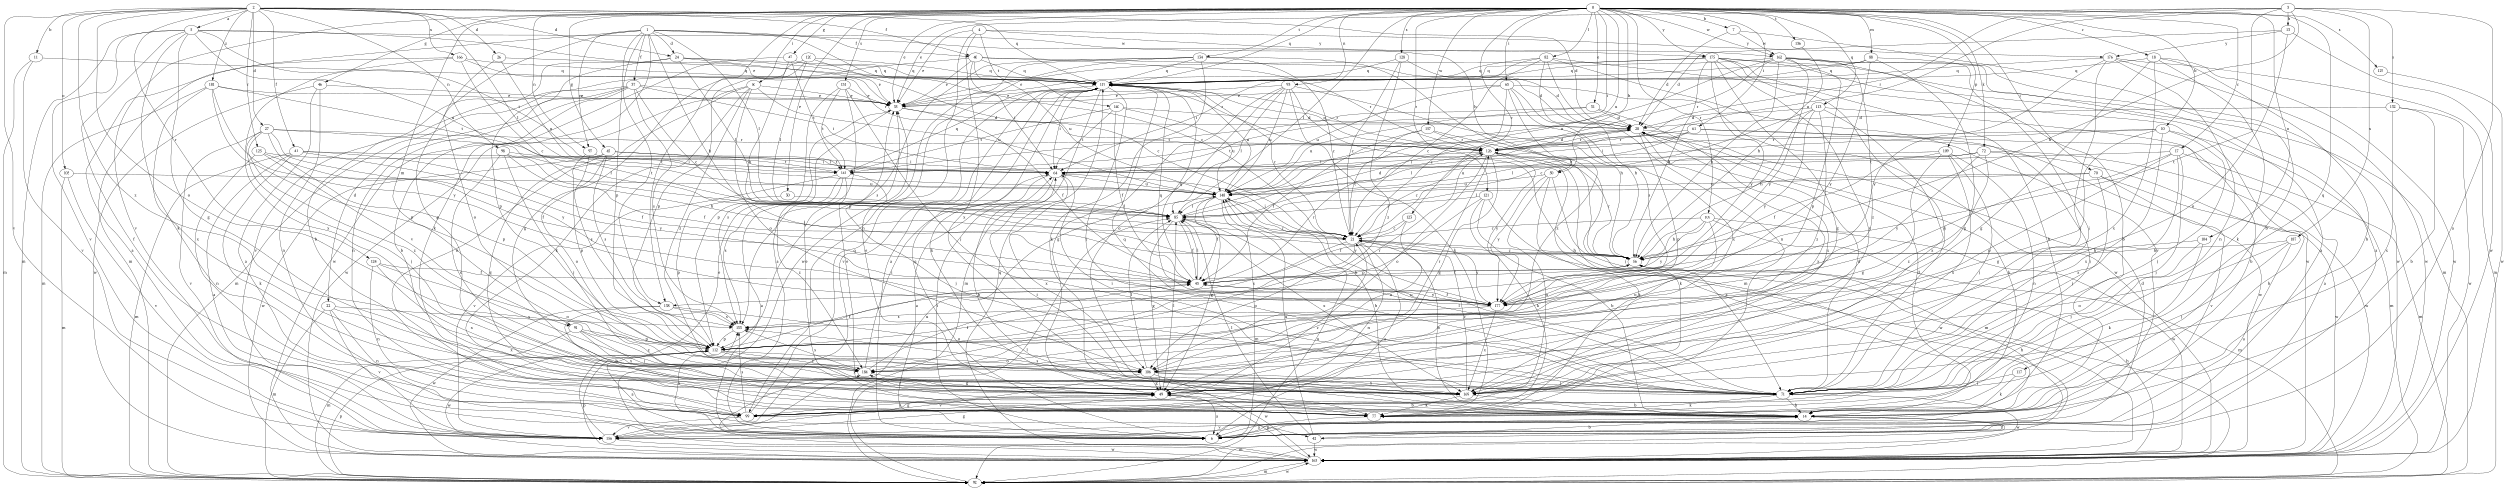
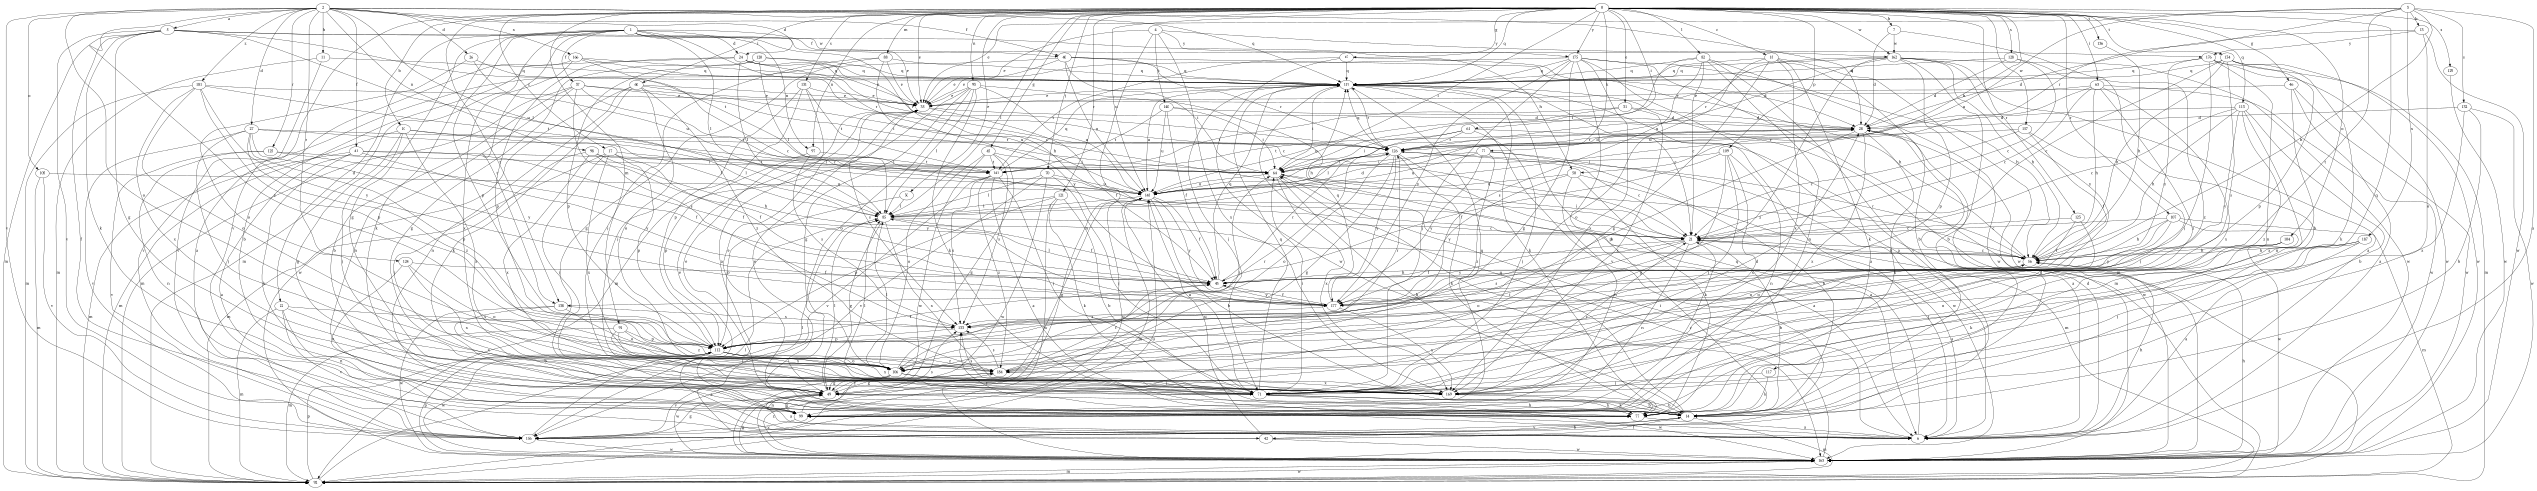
(421, 143) -> (403, 80)
(413, 245) -> (181, 352)
none -> (1469, 280)
none -> (449, 323)
